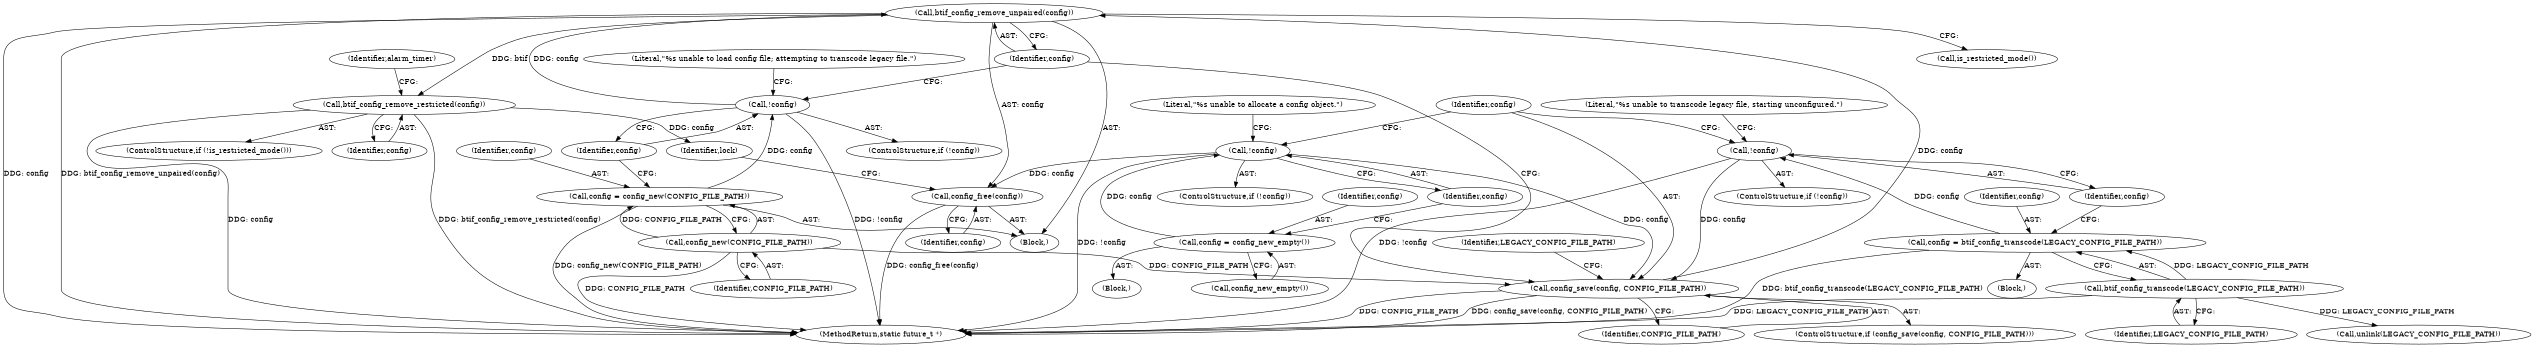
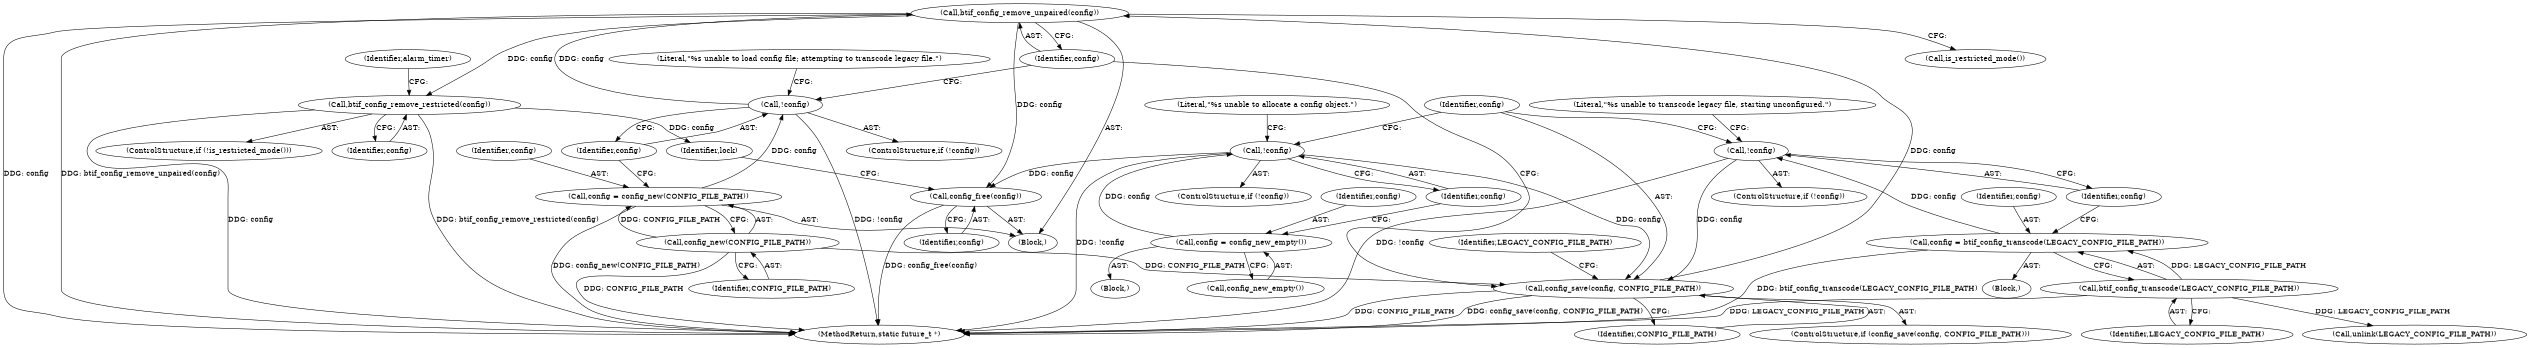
(510, 59) -> (530, 59)
(1023, 105) -> (1040, 105)
